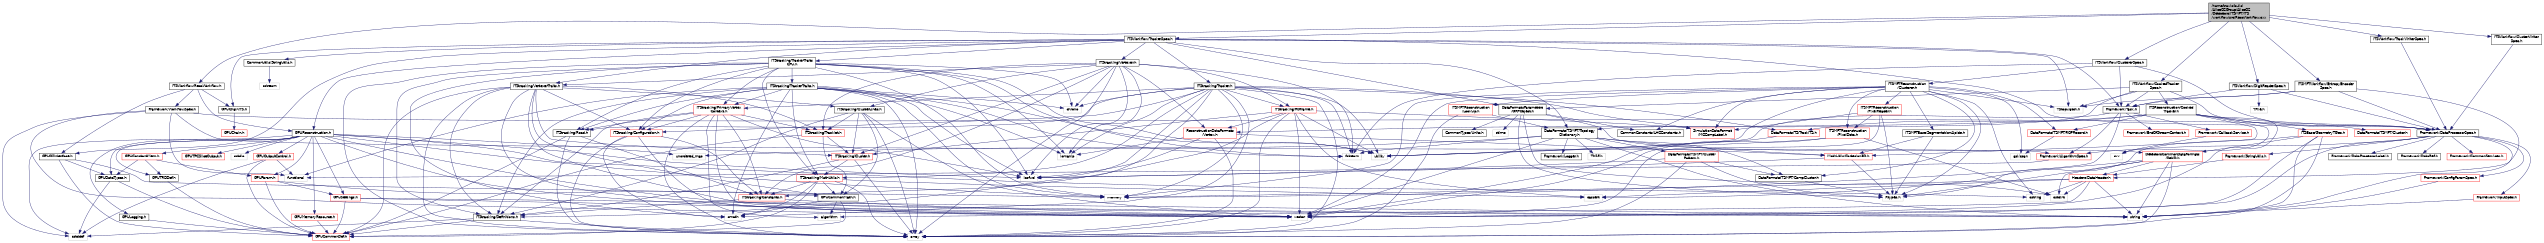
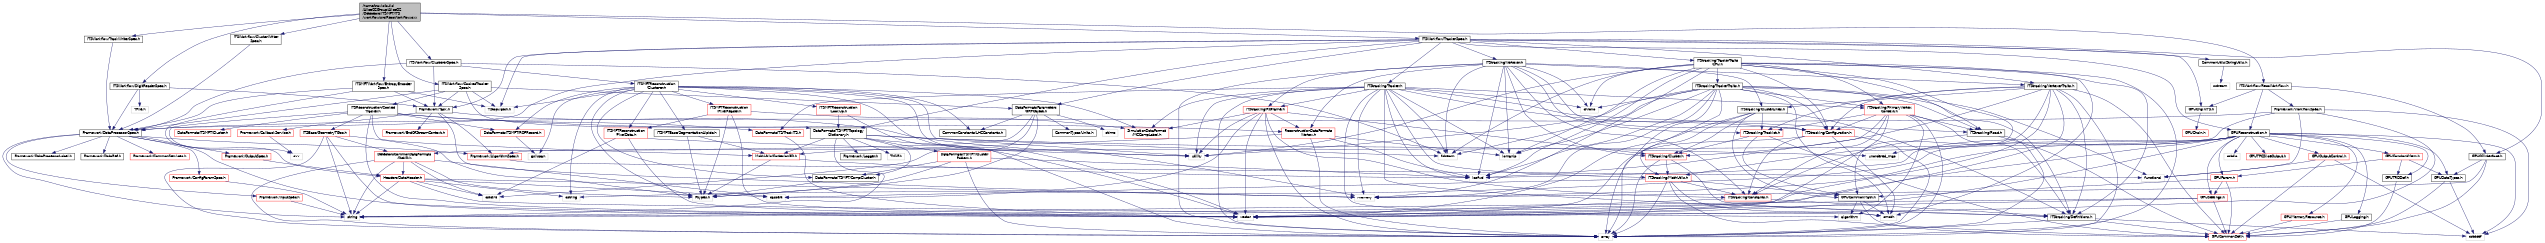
none -> (1641, 126)
(2246, 157) -> (246, 157)
